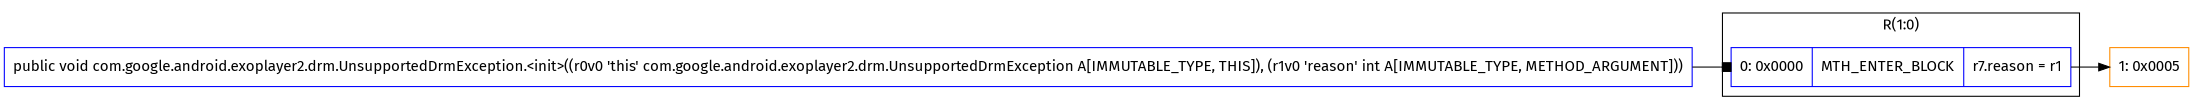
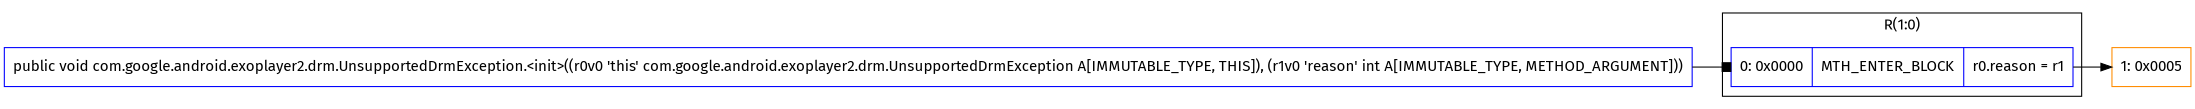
(2017, 67) -> (2018, 67)
